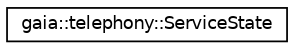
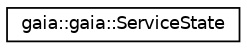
(147, 25) -> (123, 25)
